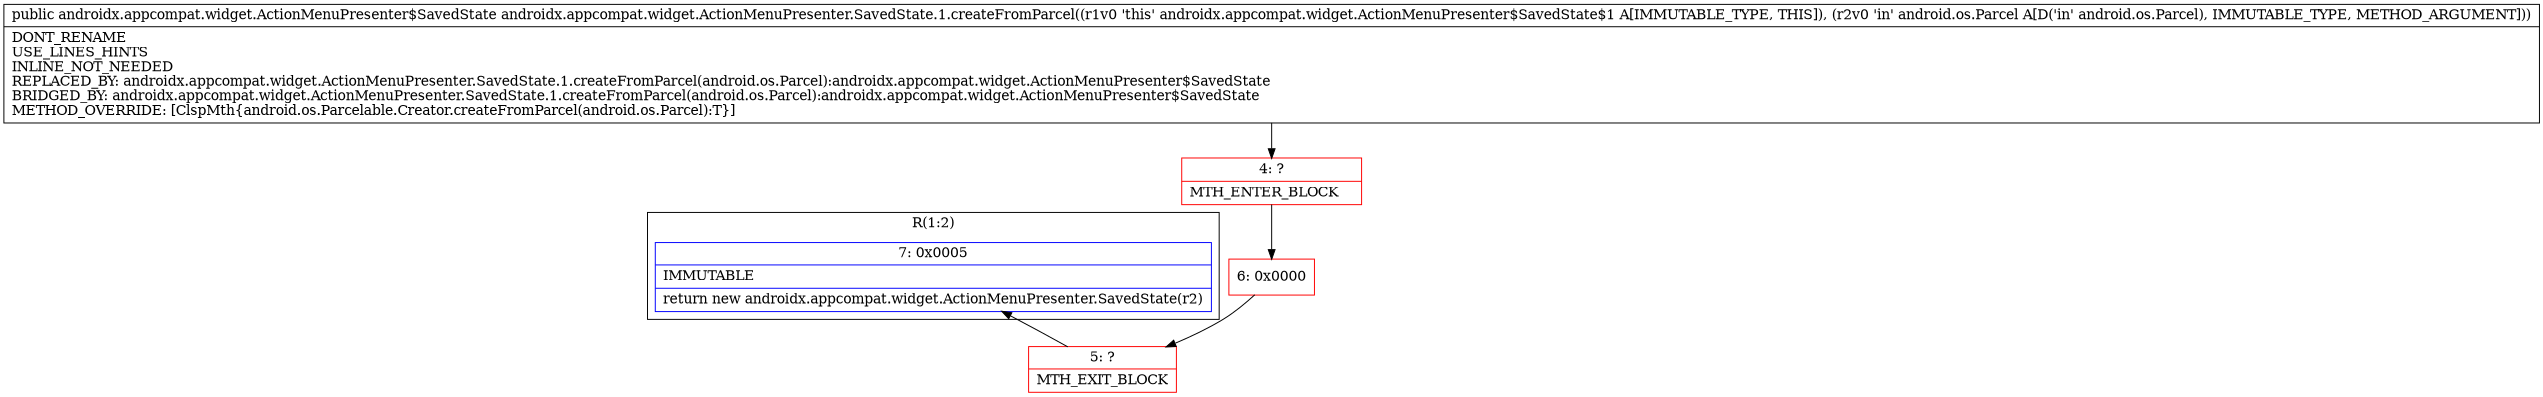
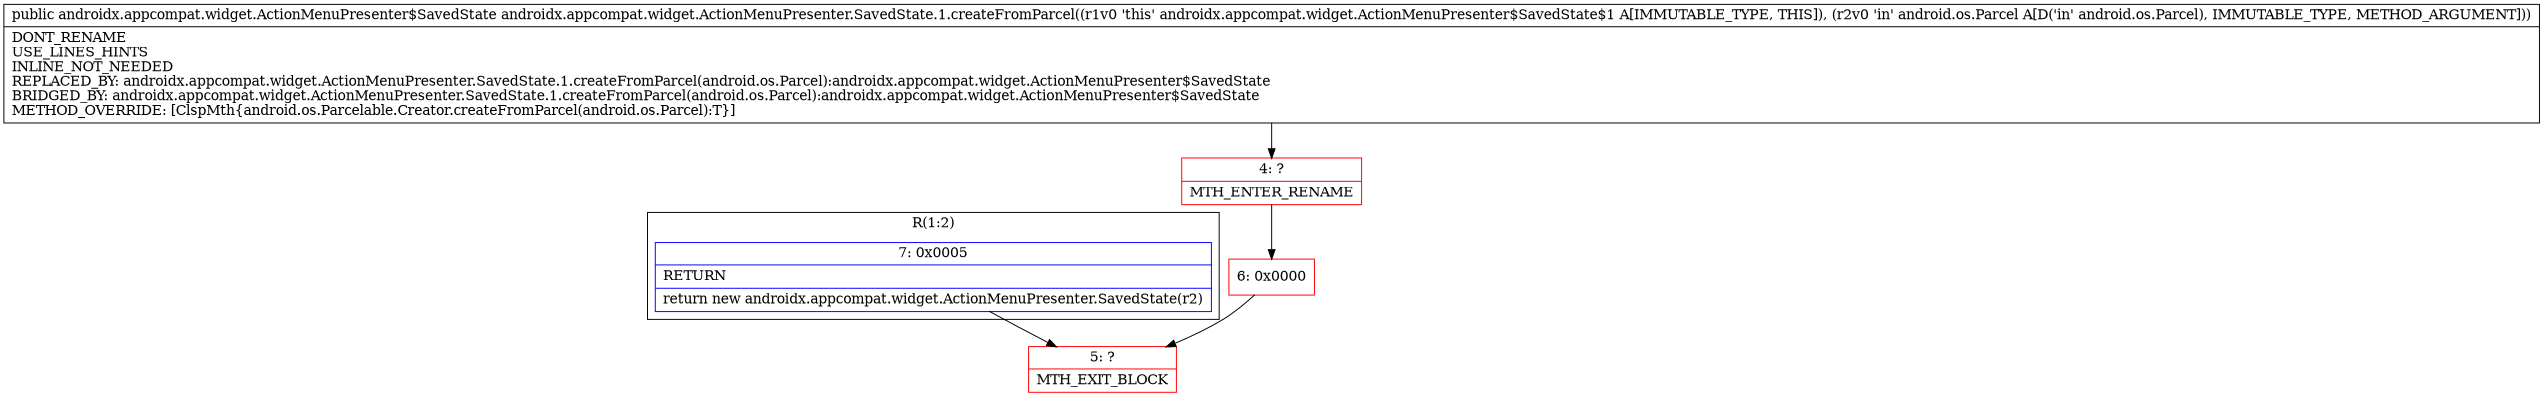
(1264, 192) -> (1272, 192)
(709, 276) -> (695, 276)
(1039, 331) -> (1018, 327)
